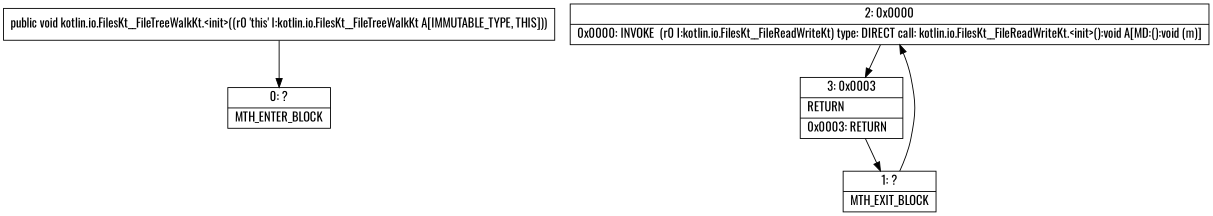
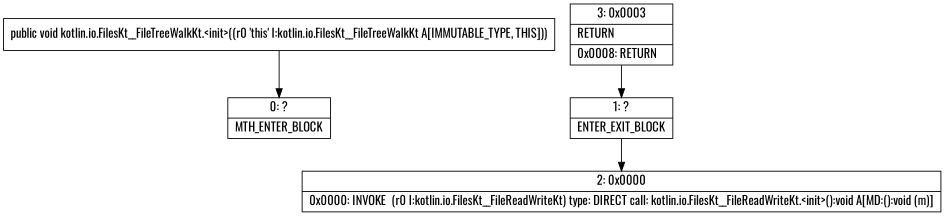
(875, 57) -> none
(852, 128) -> (622, 54)
(890, 201) -> (622, 128)
